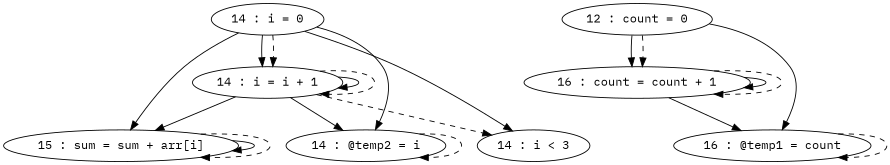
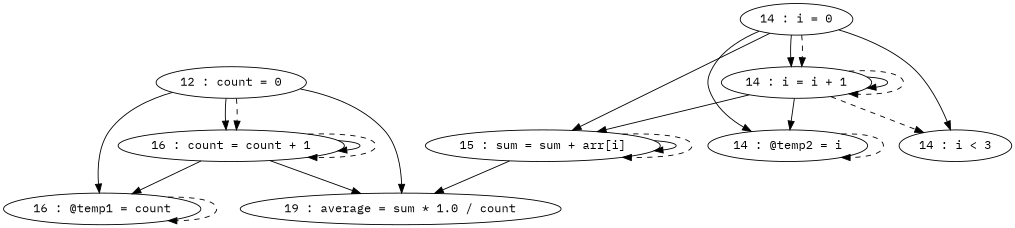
none -> (401, 209)
